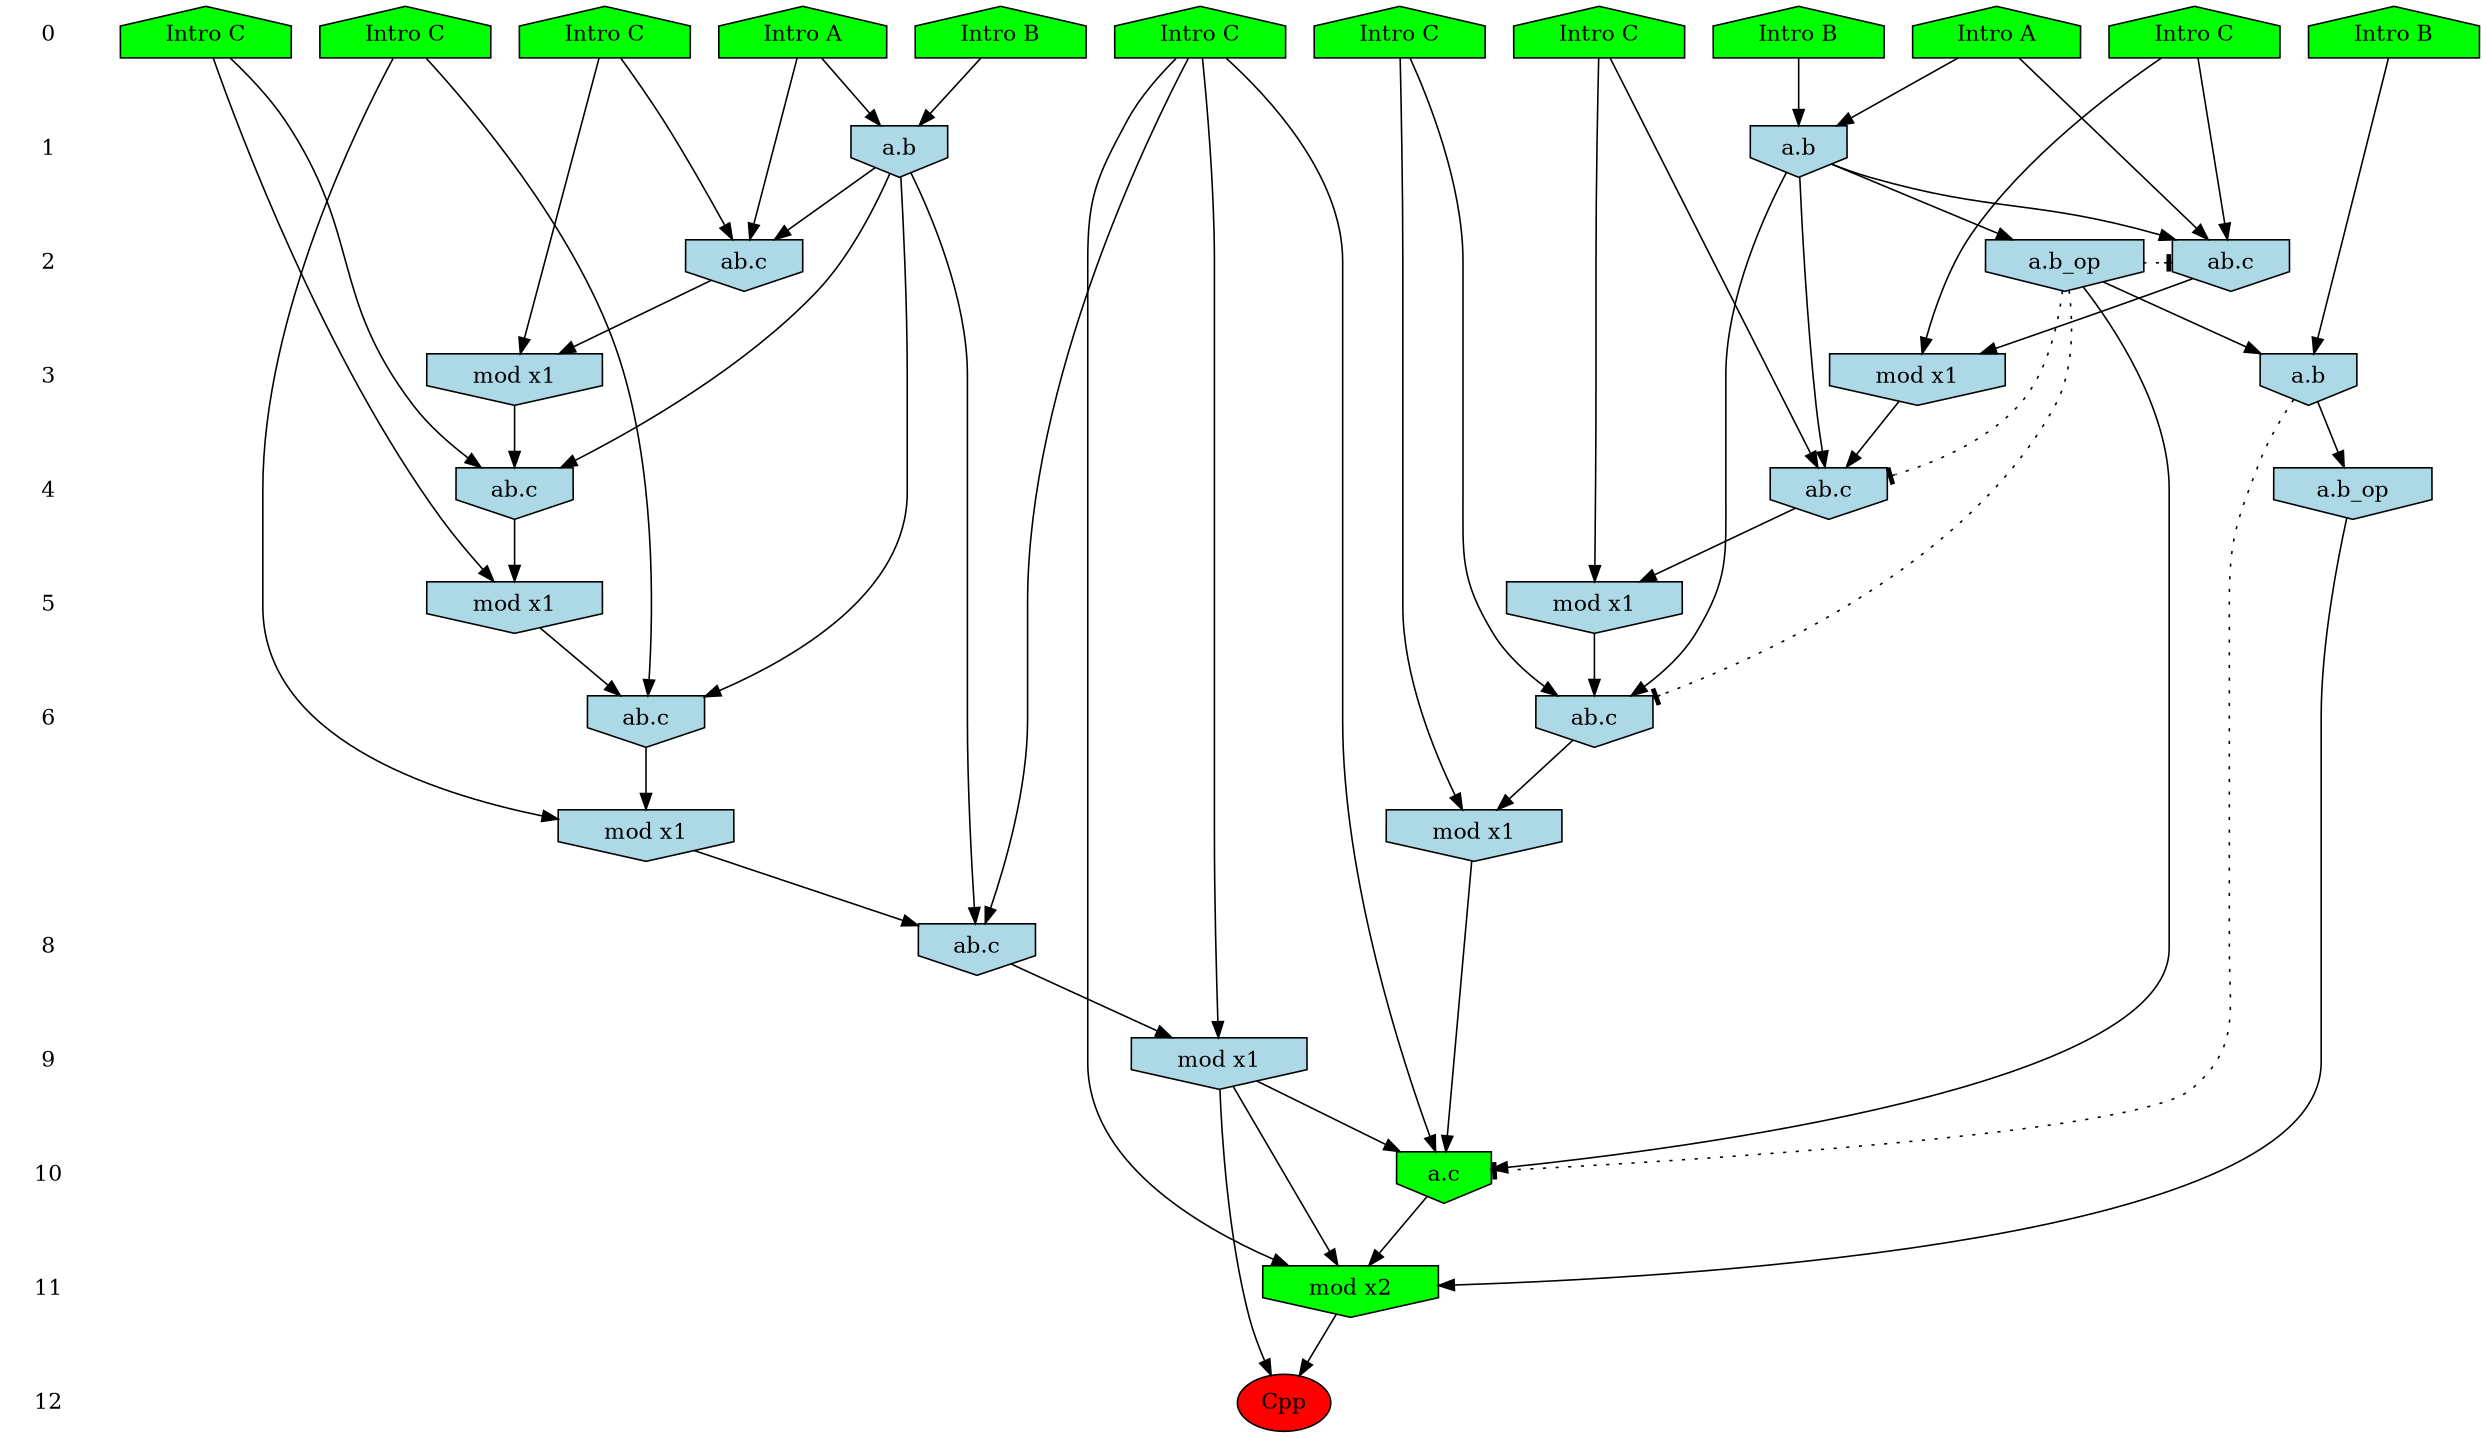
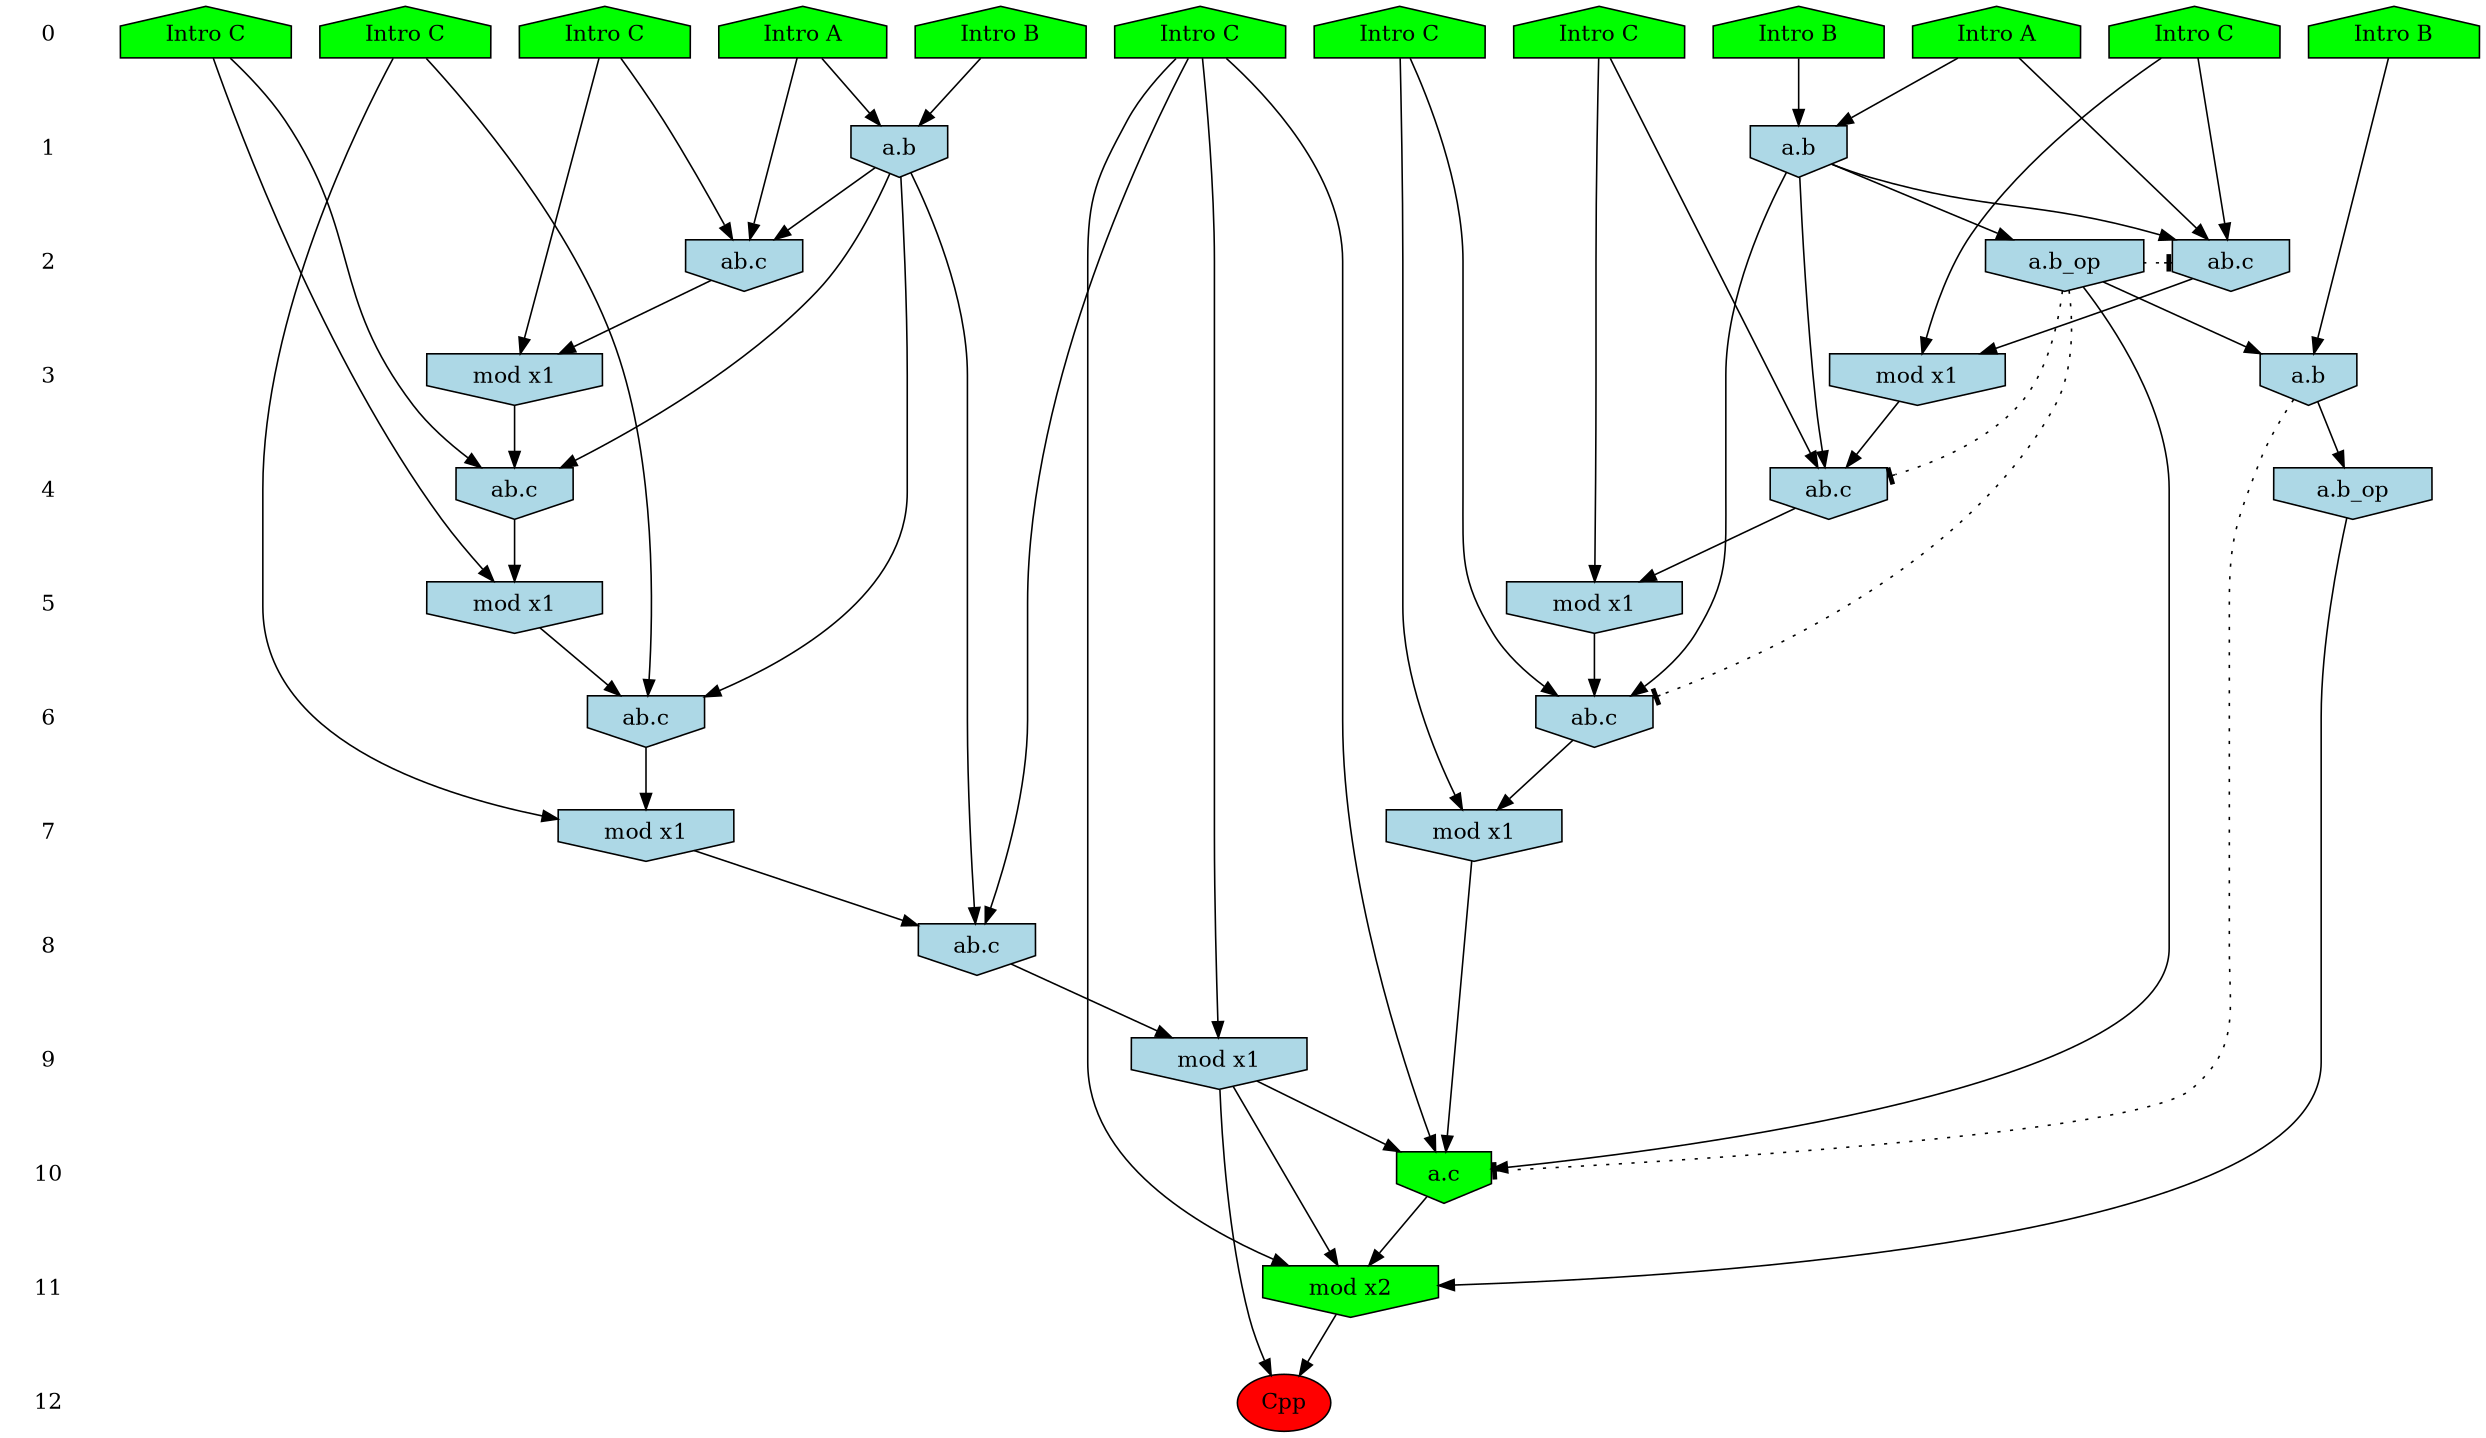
none -> (49, 833)
